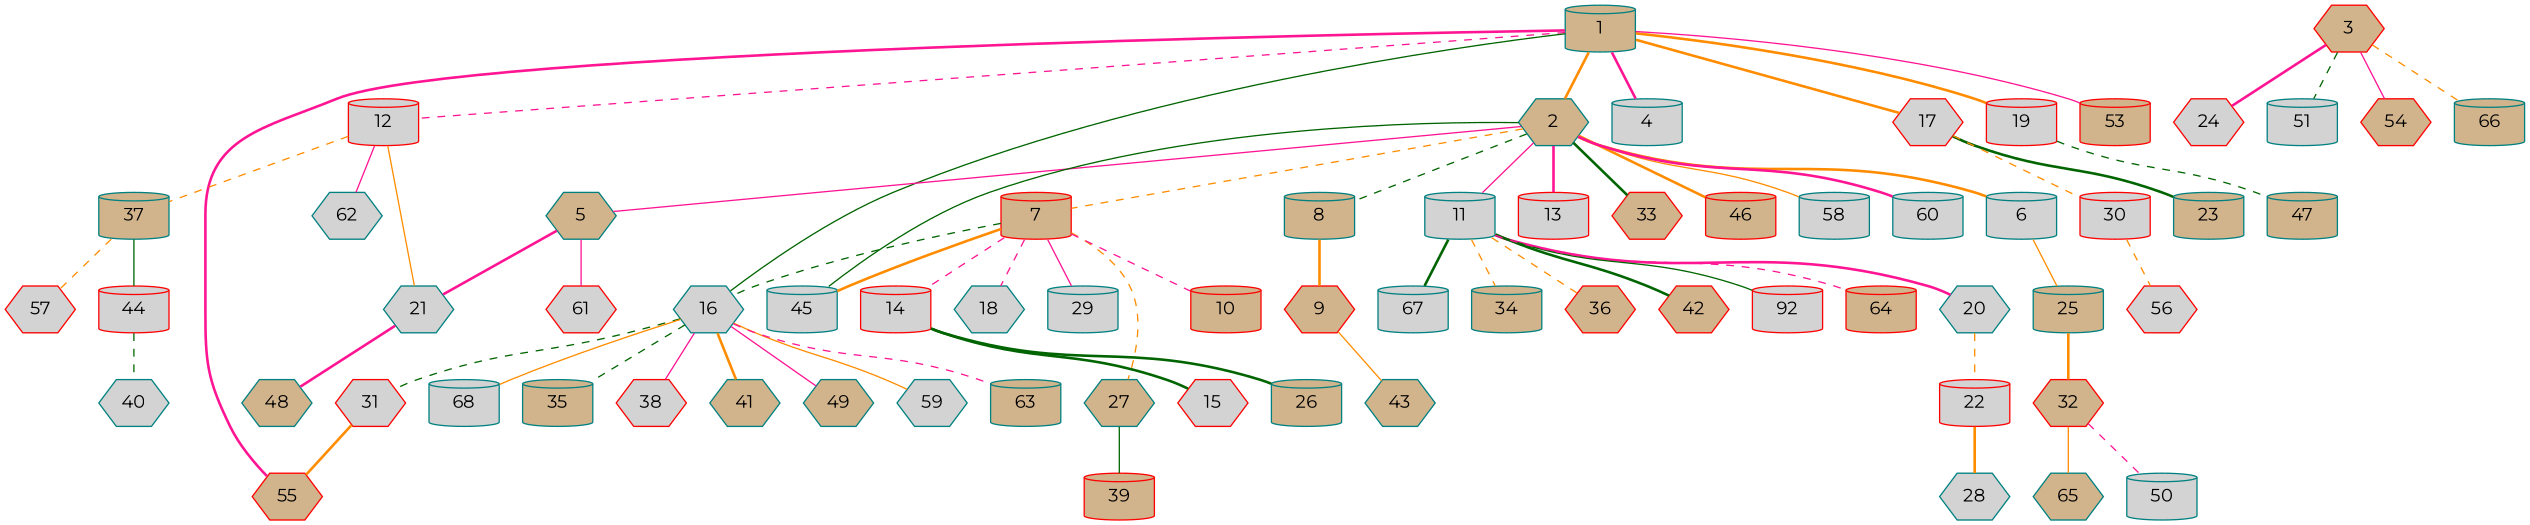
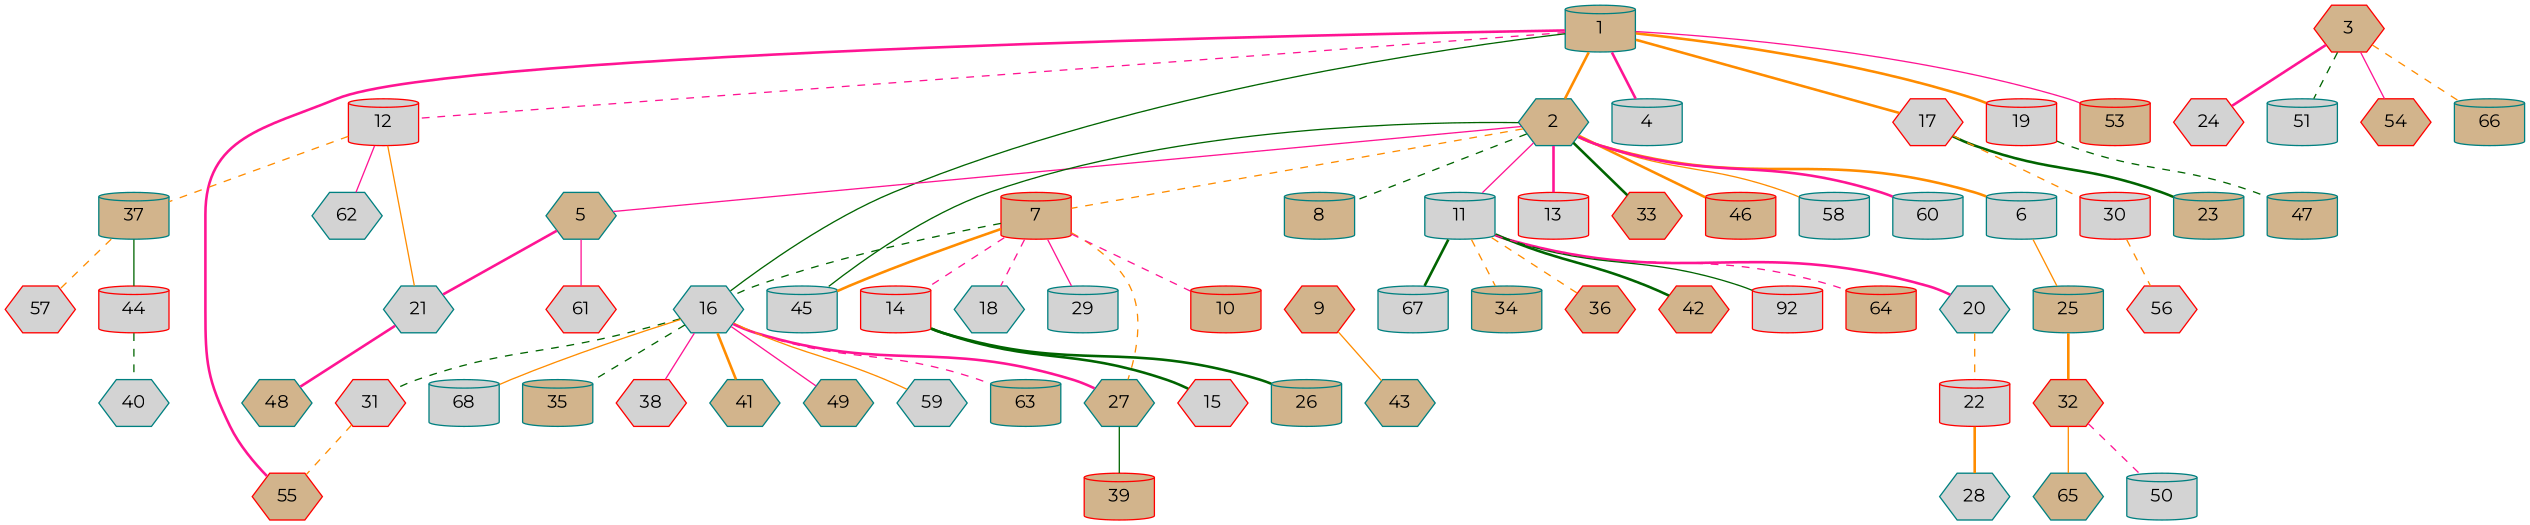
(1319, 263) -> none
none -> (923, 357)
(329, 450) -> (329, 450)
